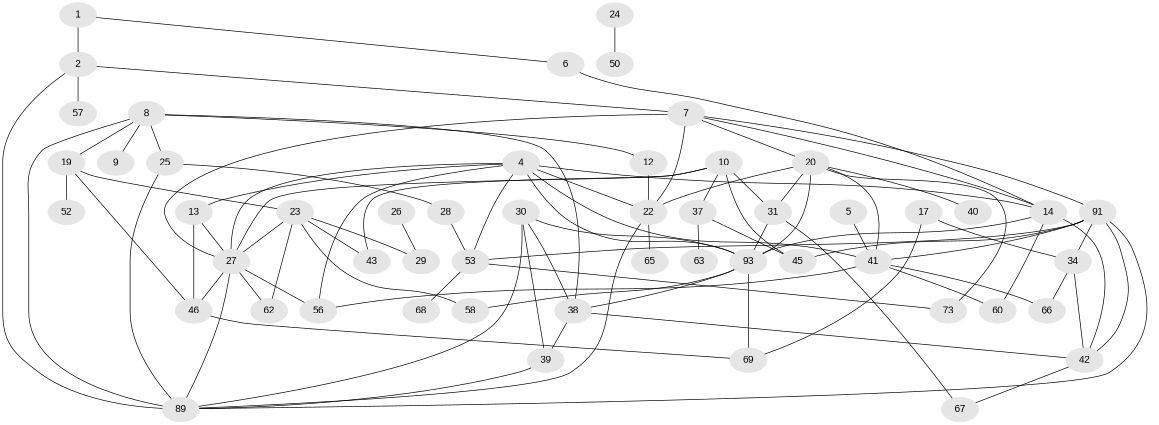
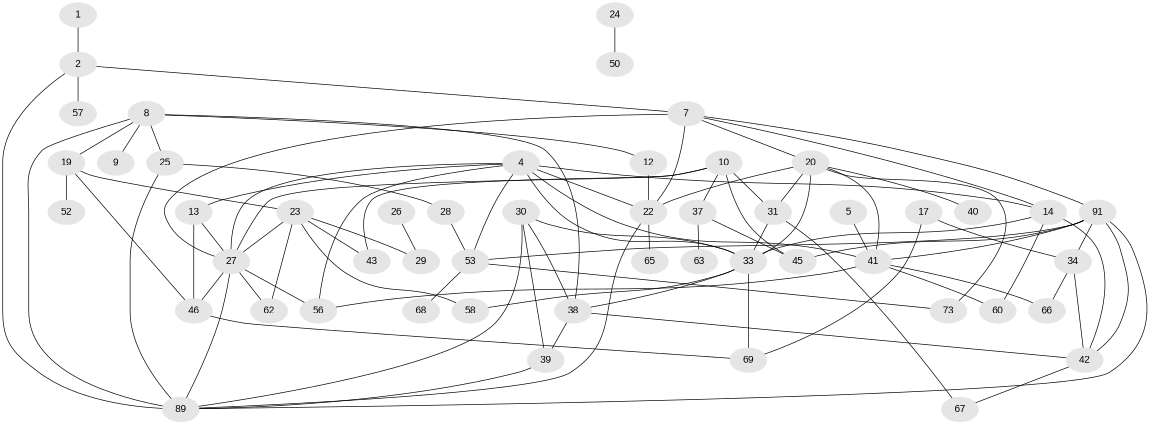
(566, 64) -> none
(748, 262) -> (748, 262)
